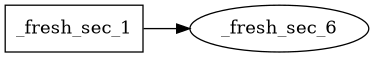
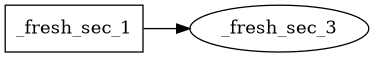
(279, 29) -> (279, 29)
